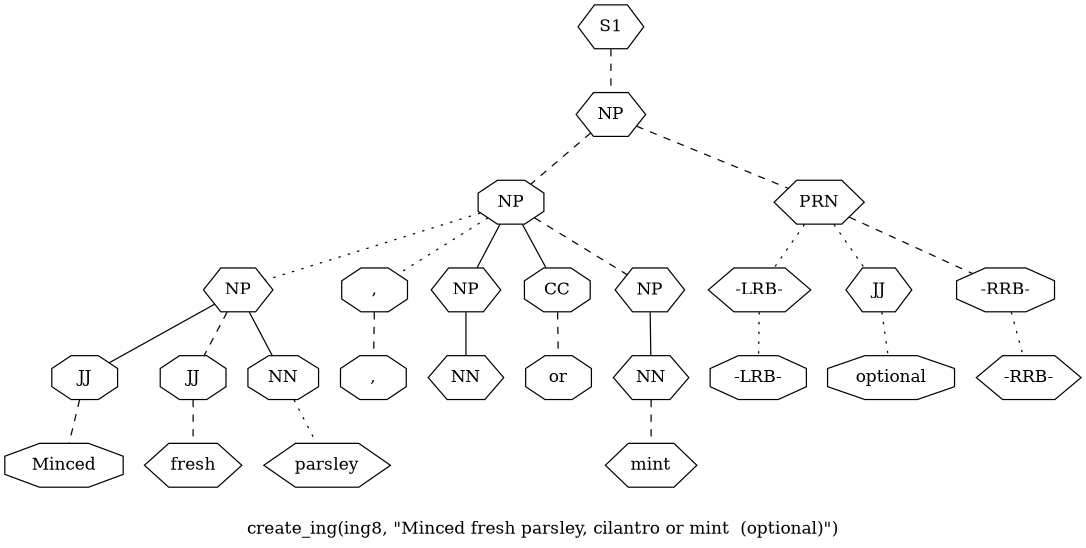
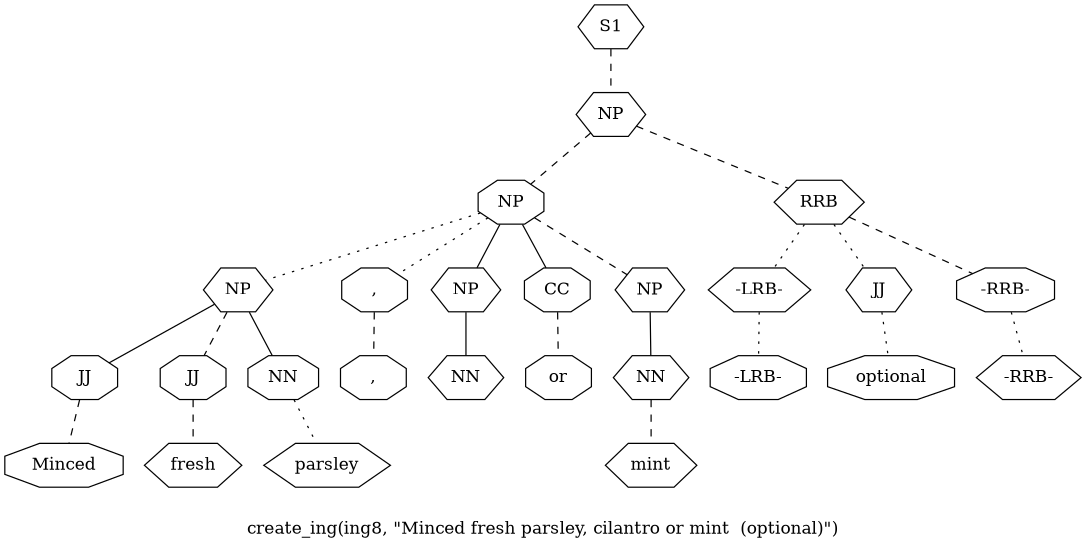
(819, 202) -> (819, 202)
